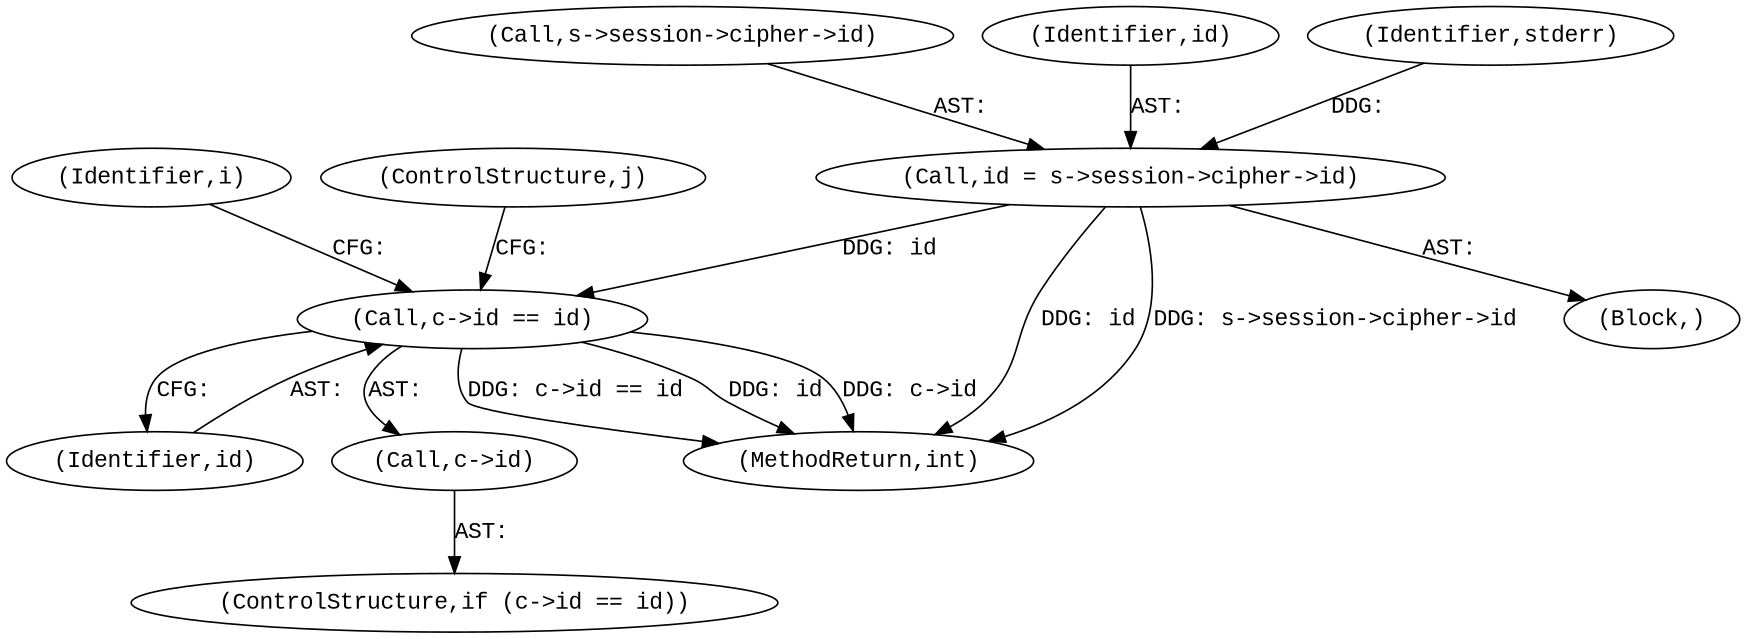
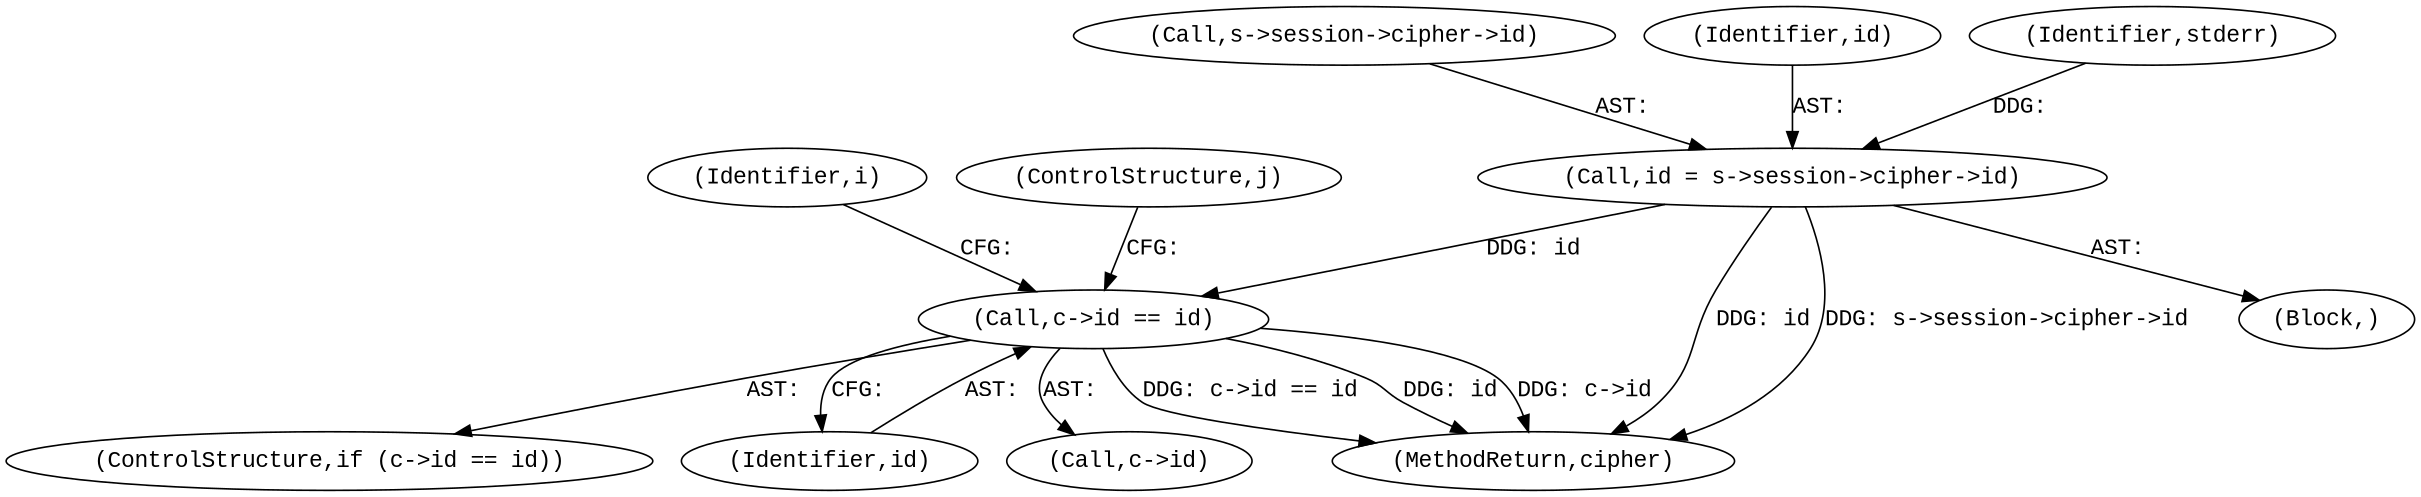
(859, 461) -> (1533, 461)
(455, 524) -> (720, 383)
